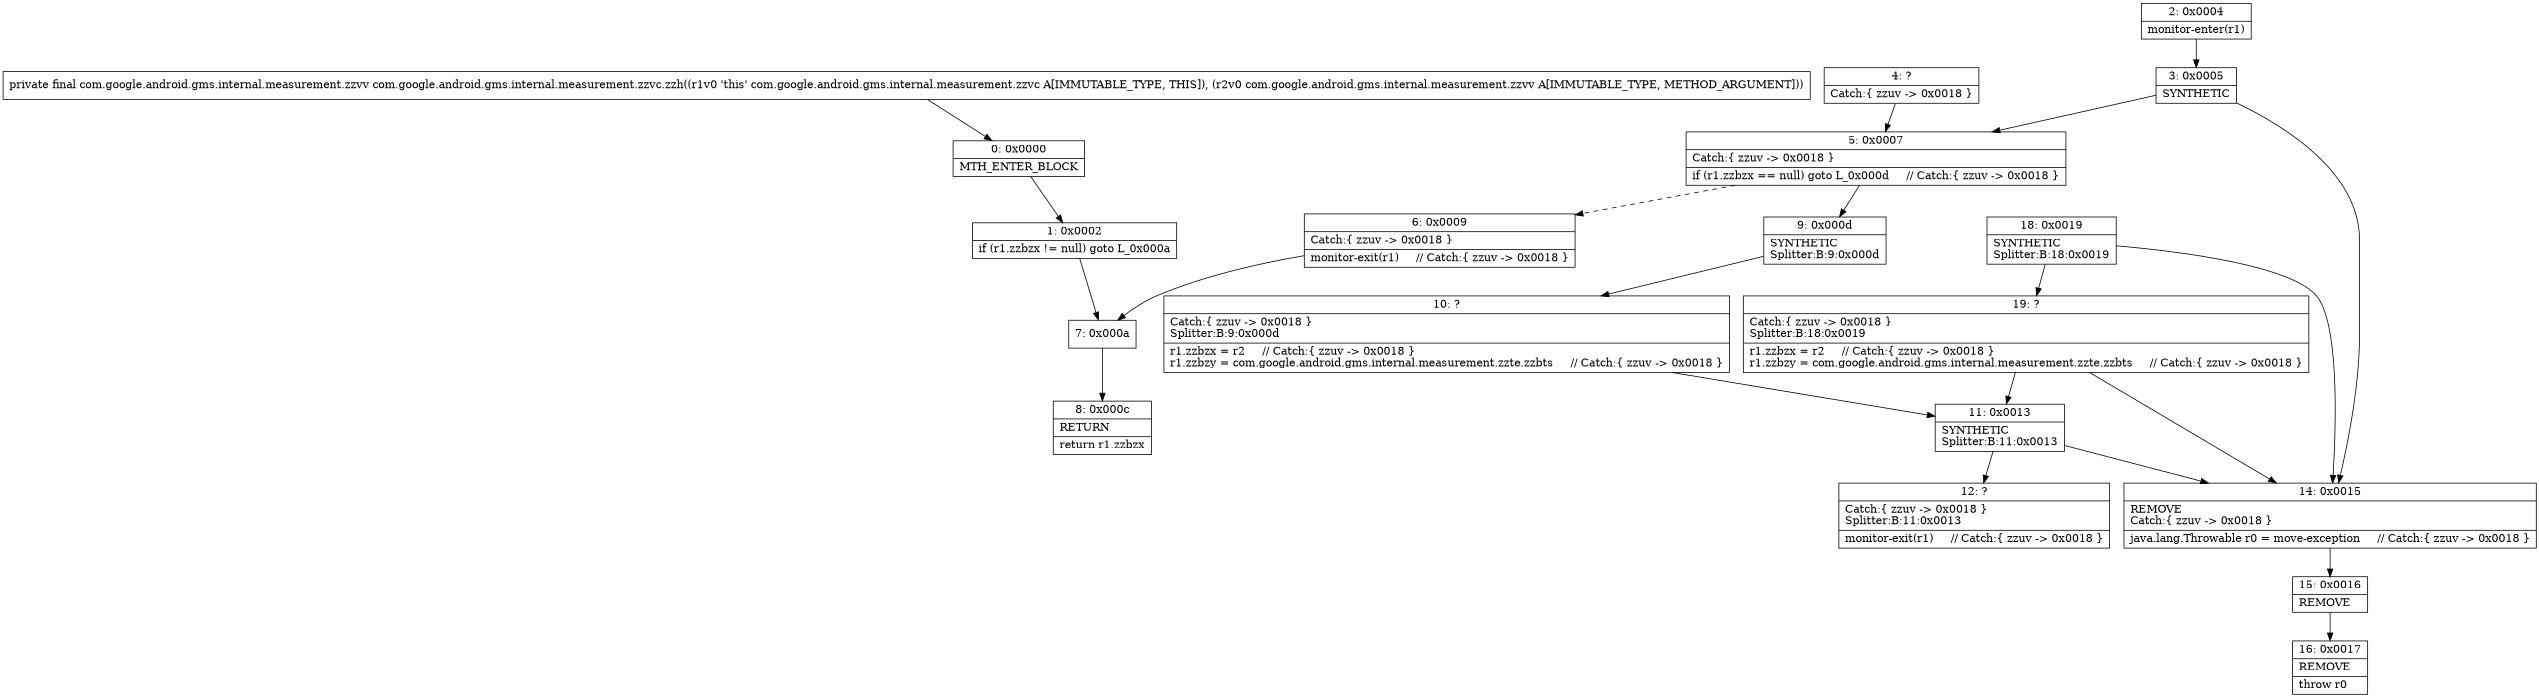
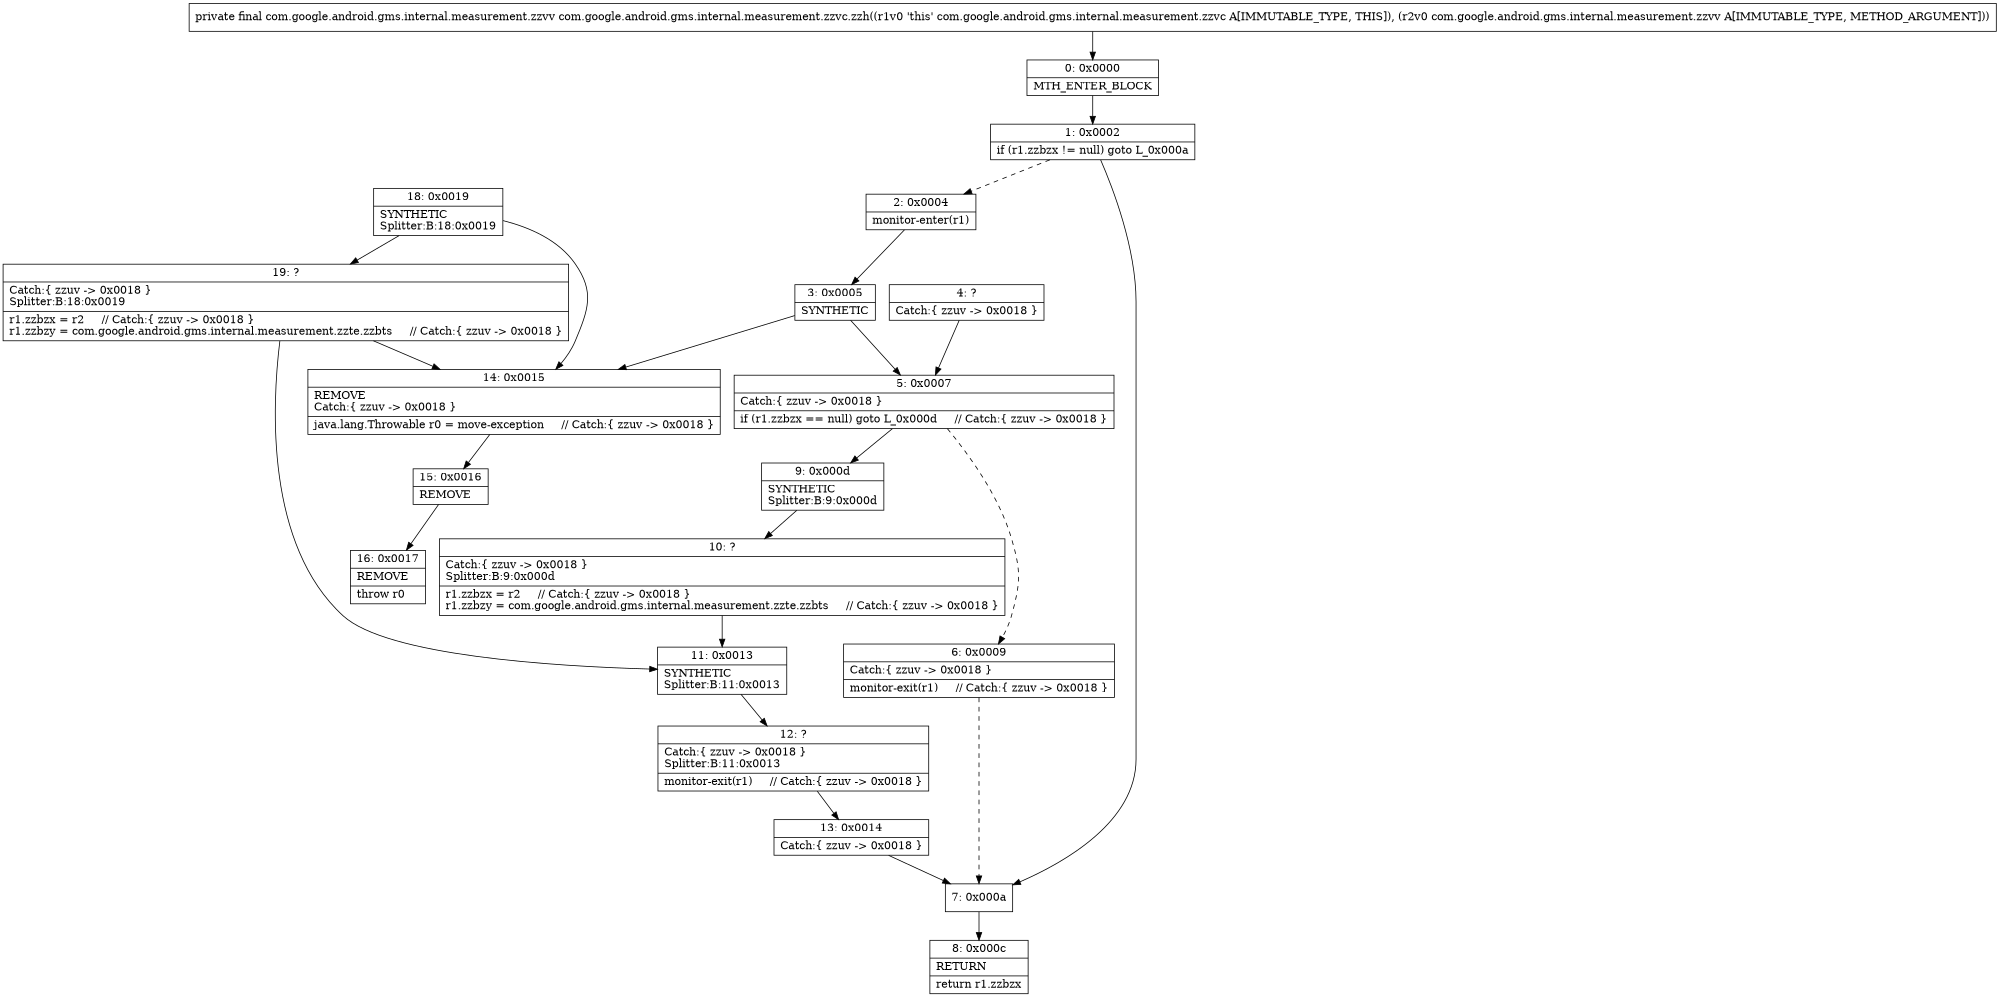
none -> (1011, 175)
(1211, 277) -> (979, 787)
(2133, 463) -> none
none -> (851, 837)
